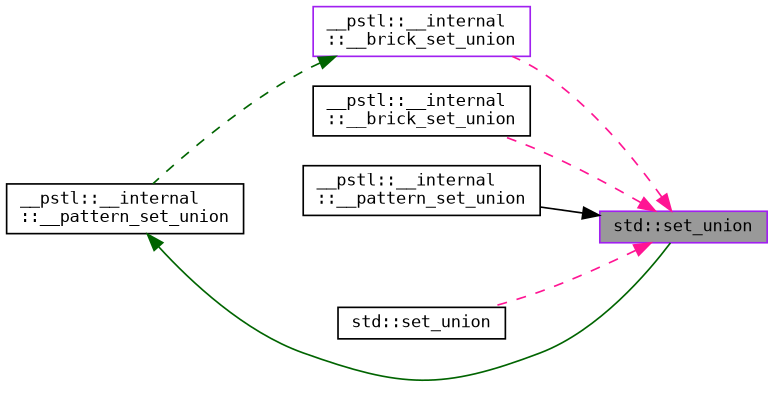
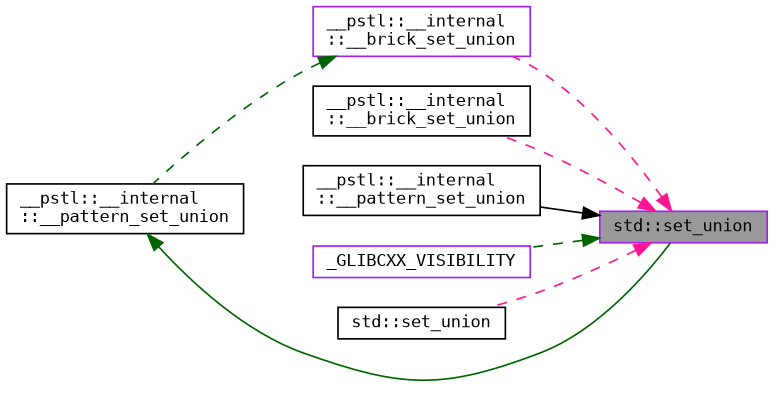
none -> (422, 262)
